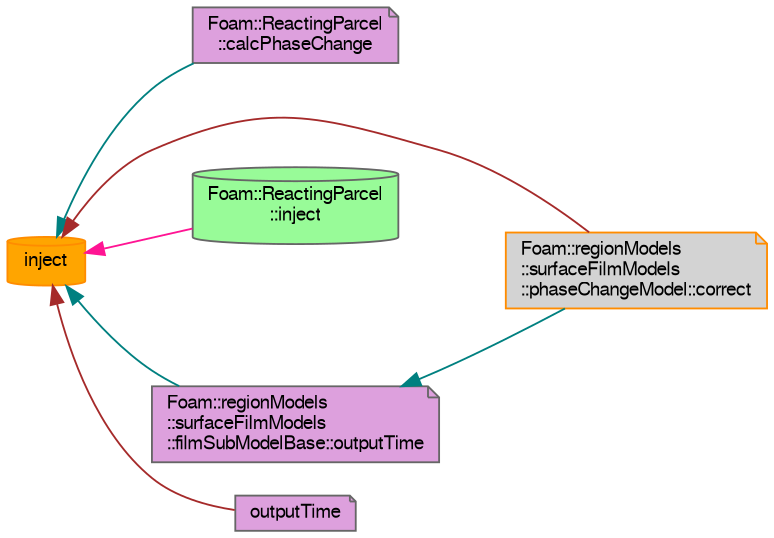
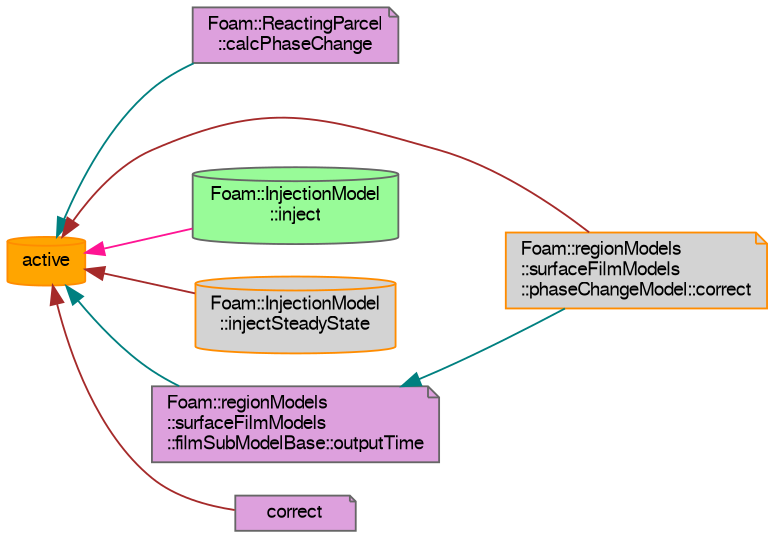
(296, 206) -> (296, 206)
(46, 261) -> (46, 261)
none -> (296, 315)
(296, 513) -> (296, 513)
